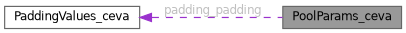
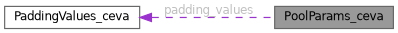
(211, 11) -> (207, 11)
